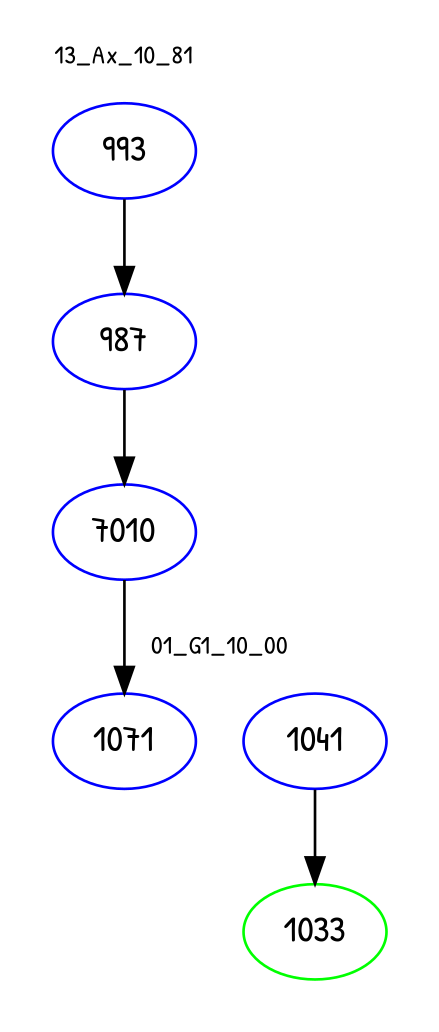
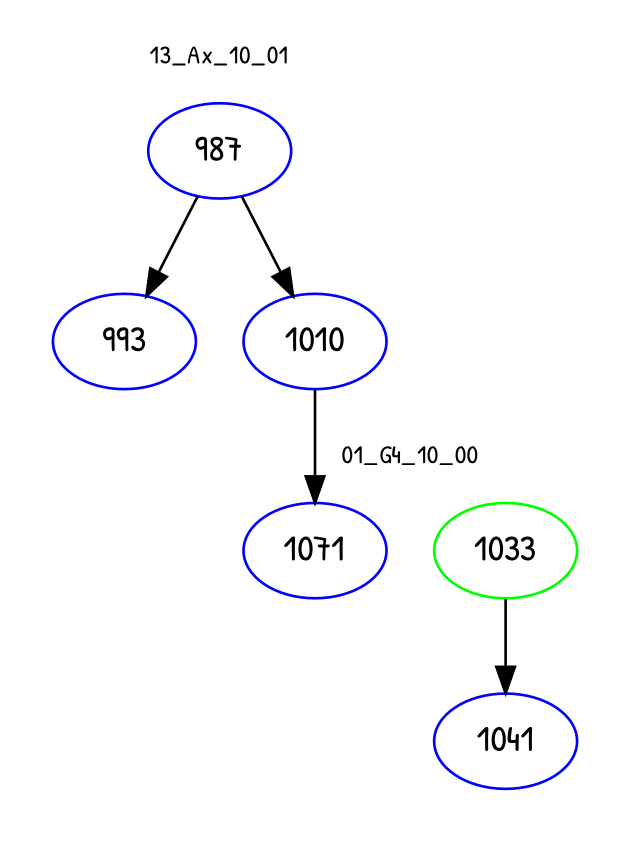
(124, 57) -> (220, 57)
(124, 233) -> (178, 234)
(124, 532) -> (315, 341)
(220, 647) -> (410, 457)
(315, 824) -> (506, 633)
